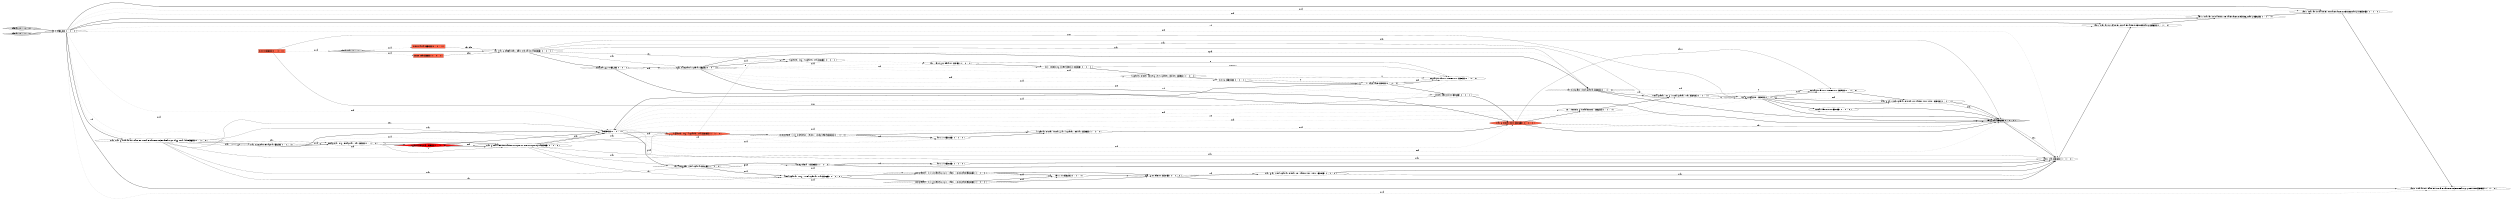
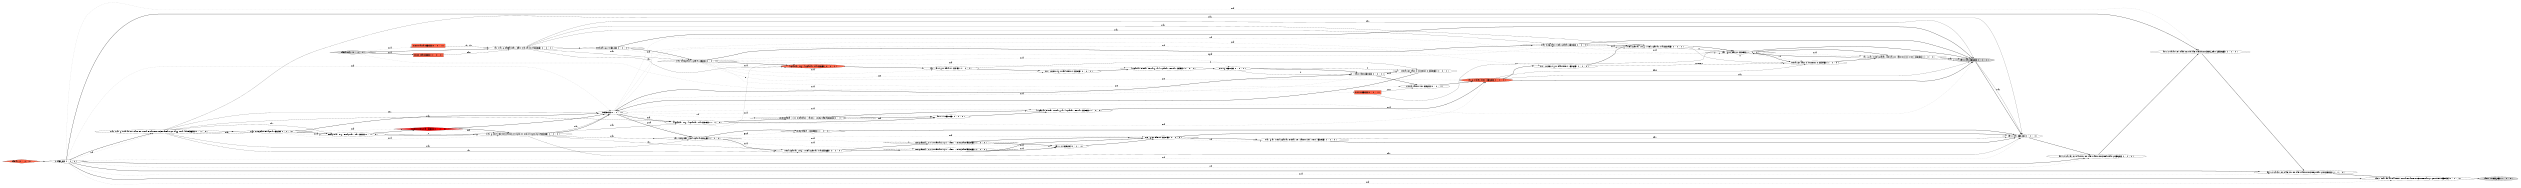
(22, 28) -> (22, 161)
(22, 34) -> none
(307, 51) -> (854, 90)
(388, 54) -> (390, 54)
(813, 60) -> (813, 66)
(883, 62) -> (883, 67)
none -> (1690, 65)
(1274, 67) -> none
(1052, 72) -> none
(1382, 83) -> (1368, 74)
(1103, 90) -> (1079, 80)
(1033, 110) -> (1019, 101)
(1834, 110) -> none
(2002, 121) -> (1974, 60)
(121, 132) -> none
(697, 134) -> (697, 123)
none -> (934, 136)
(820, 142) -> (832, 122)
(1066, 148) -> (1113, 125)
(951, 164) -> none
none -> (2499, 179)
